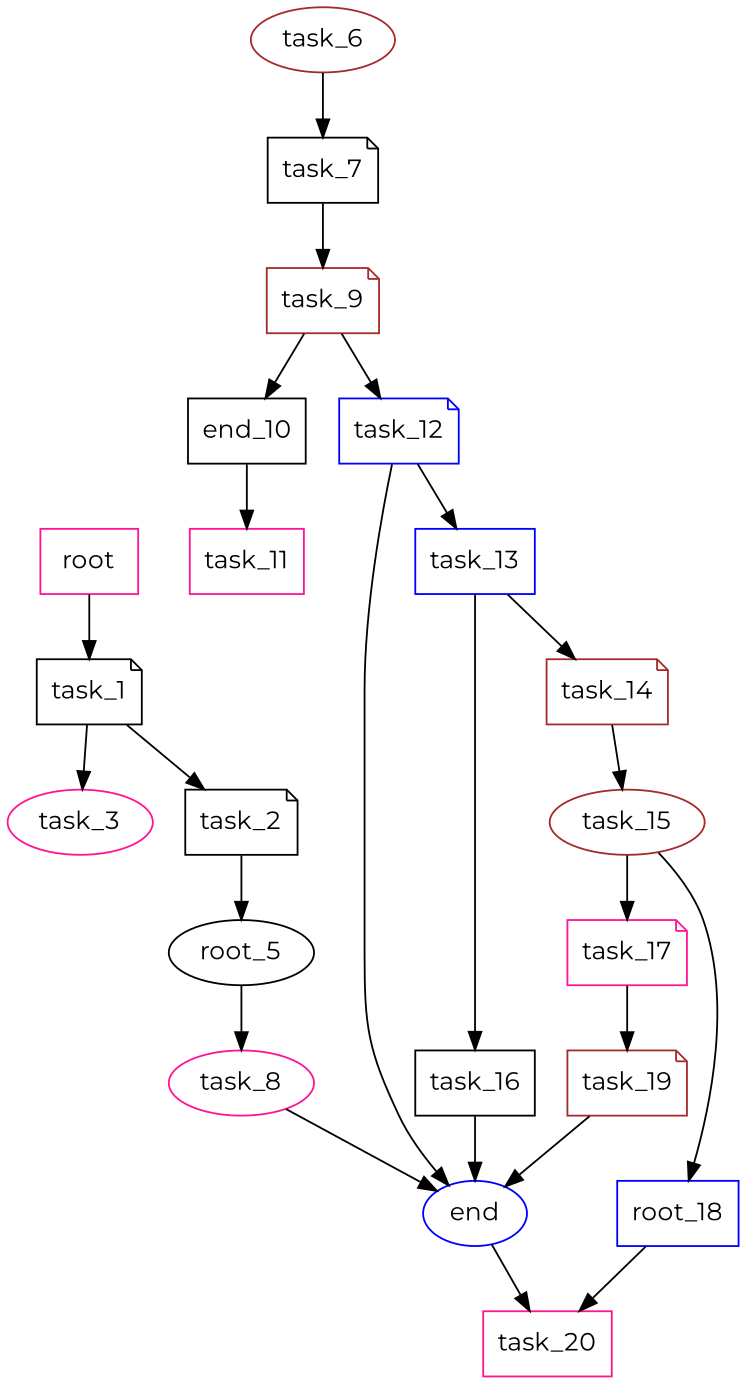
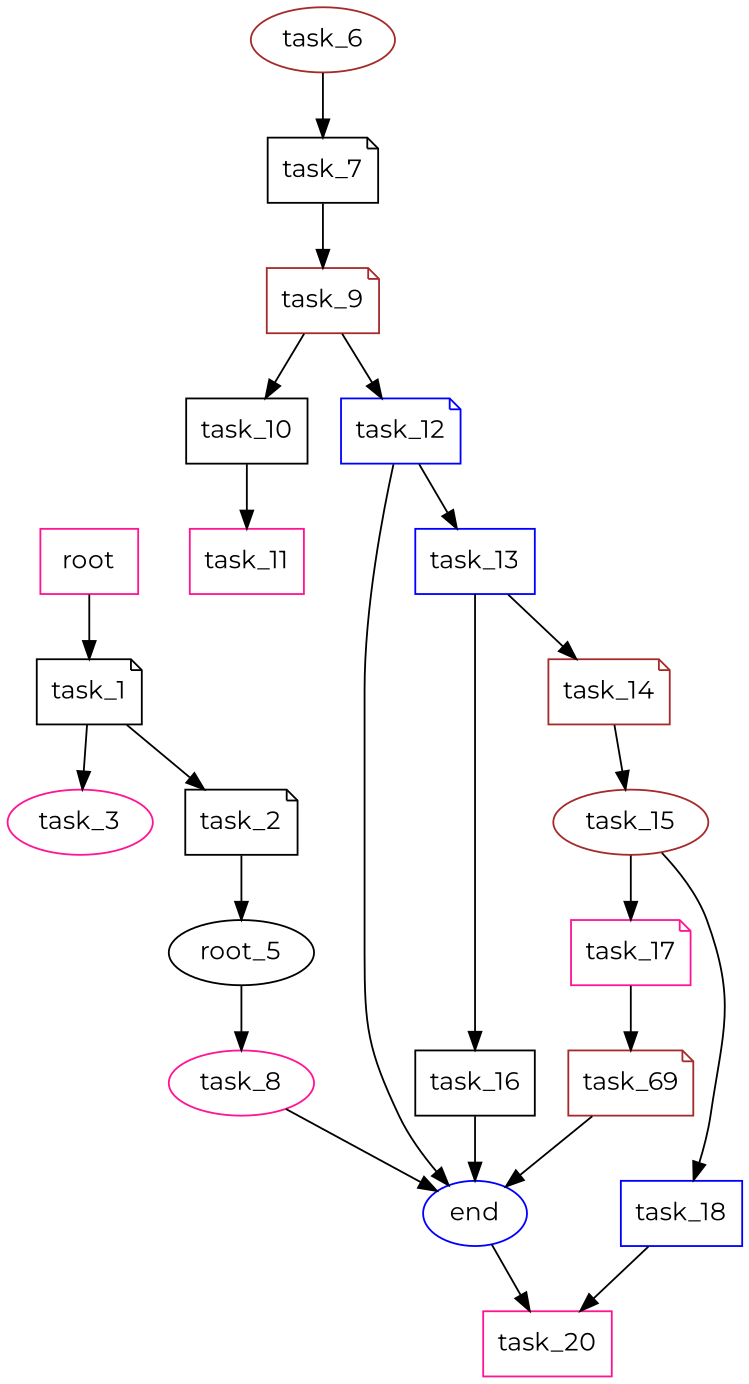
(247, 431) -> (247, 431)
(627, 1083) -> (631, 1083)
(678, 1213) -> (682, 1213)
